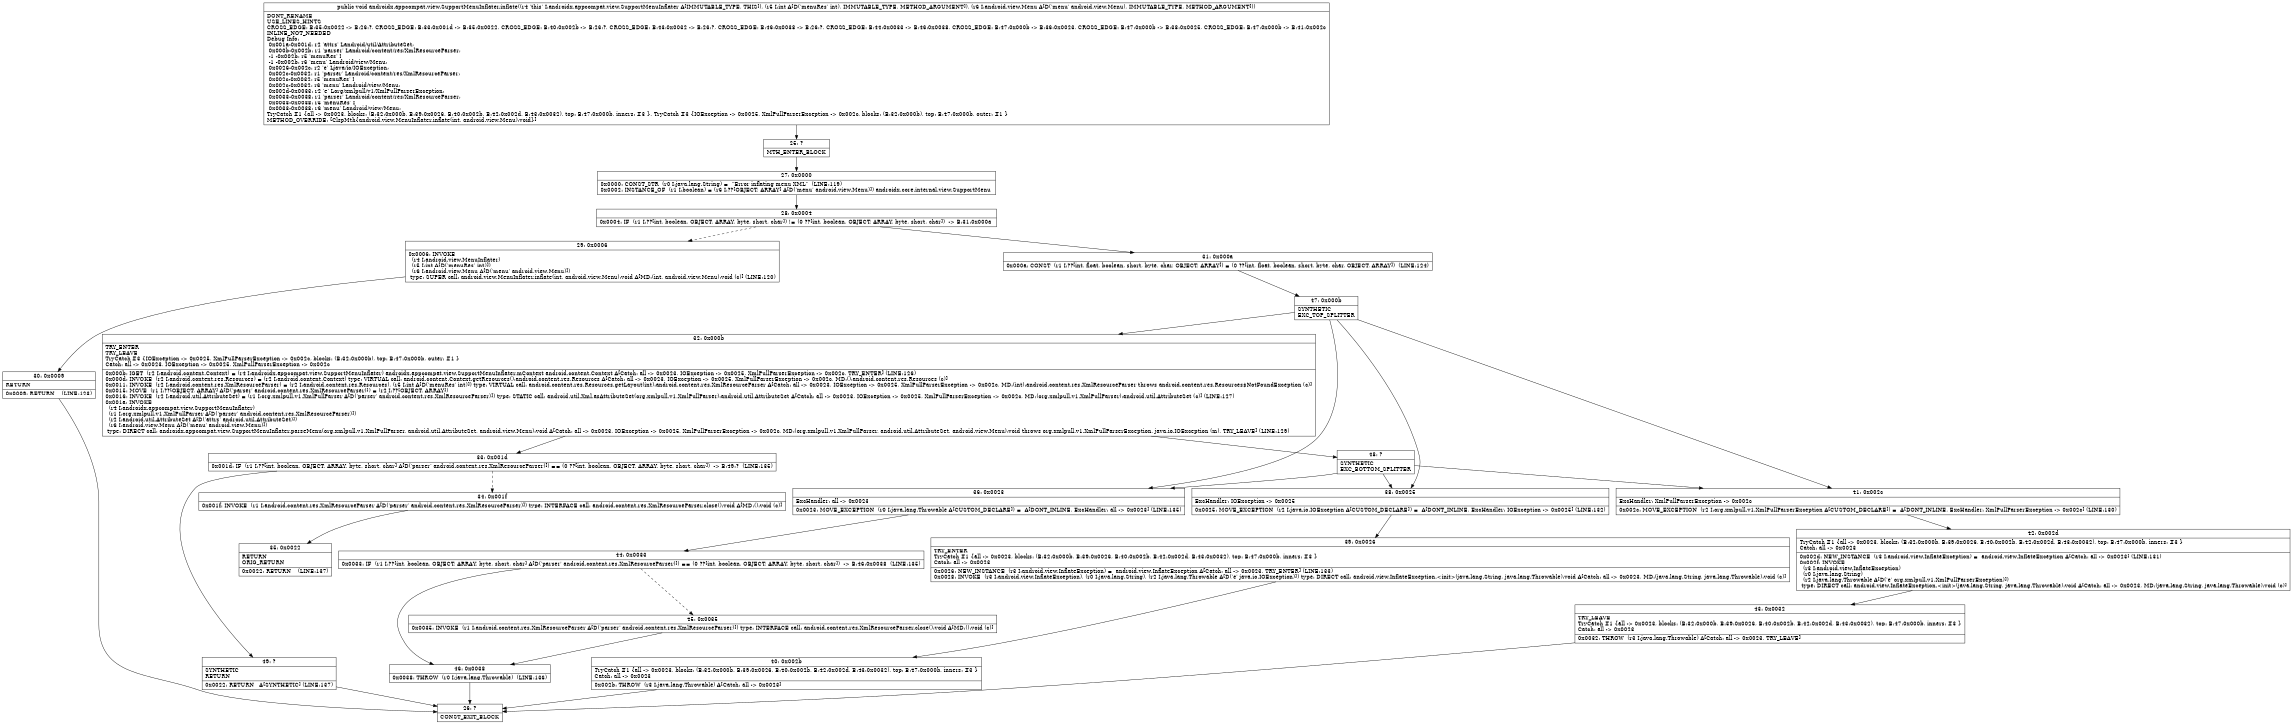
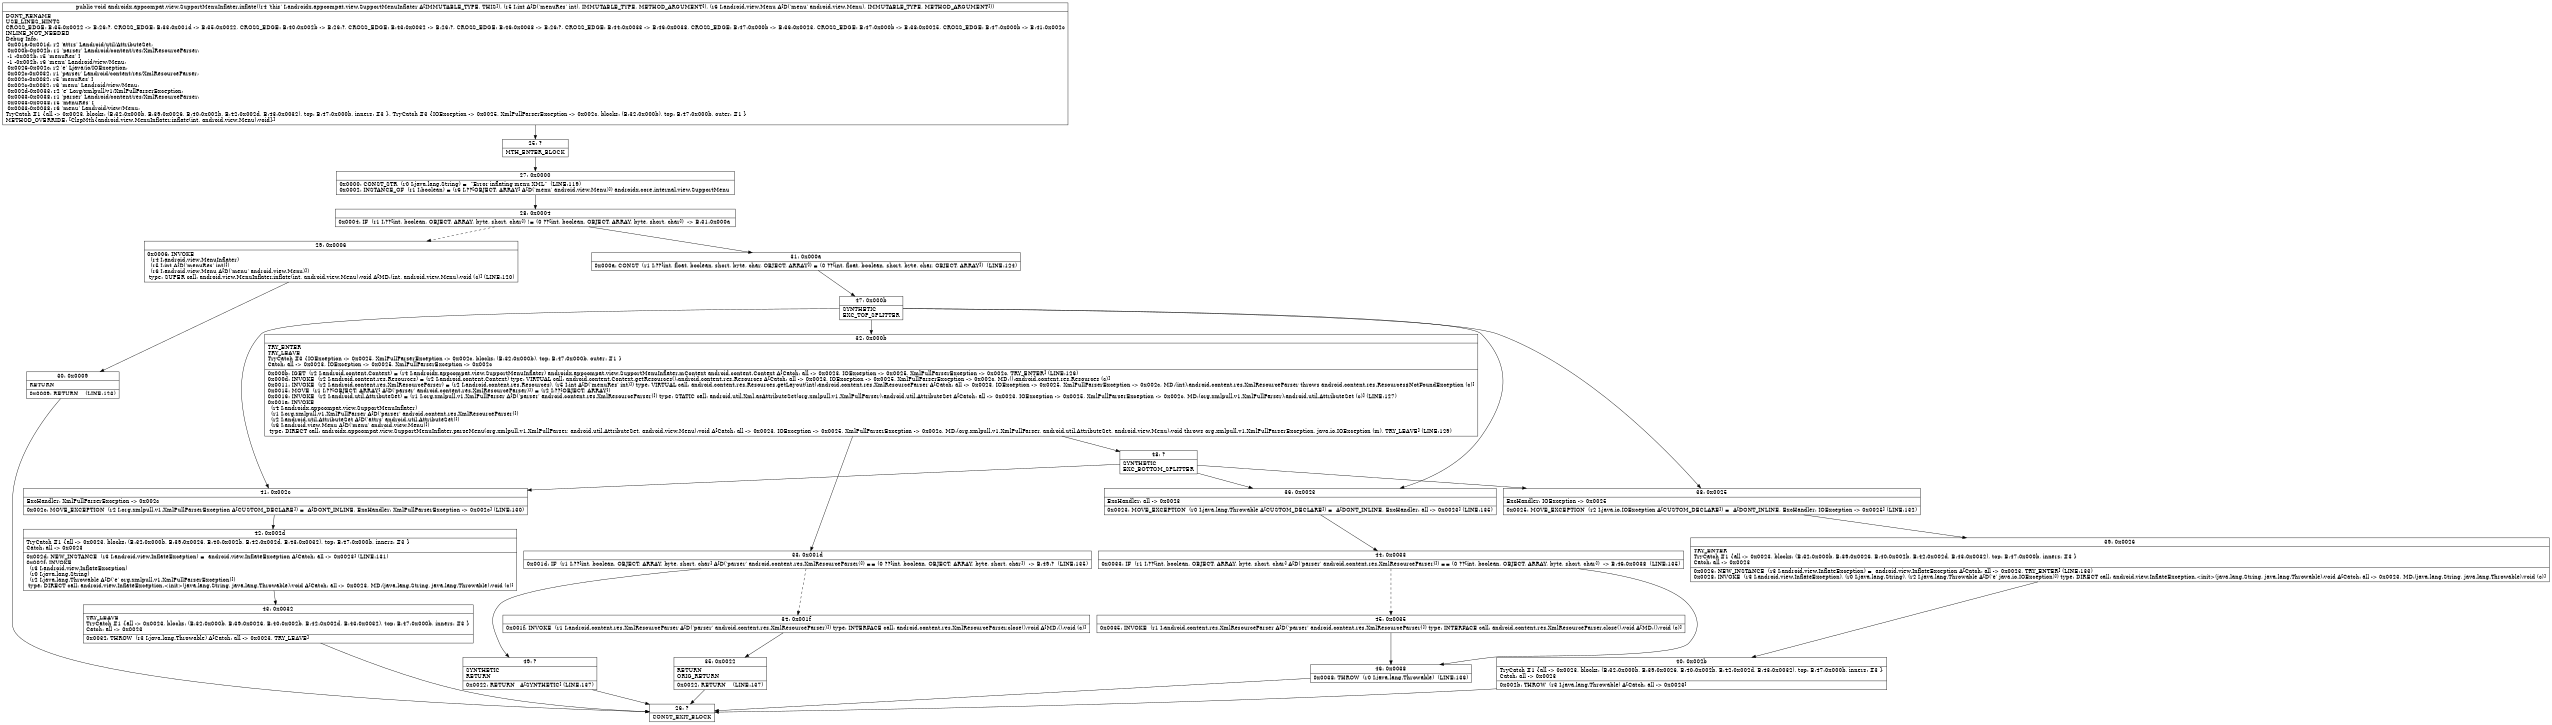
none -> (699, 696)
